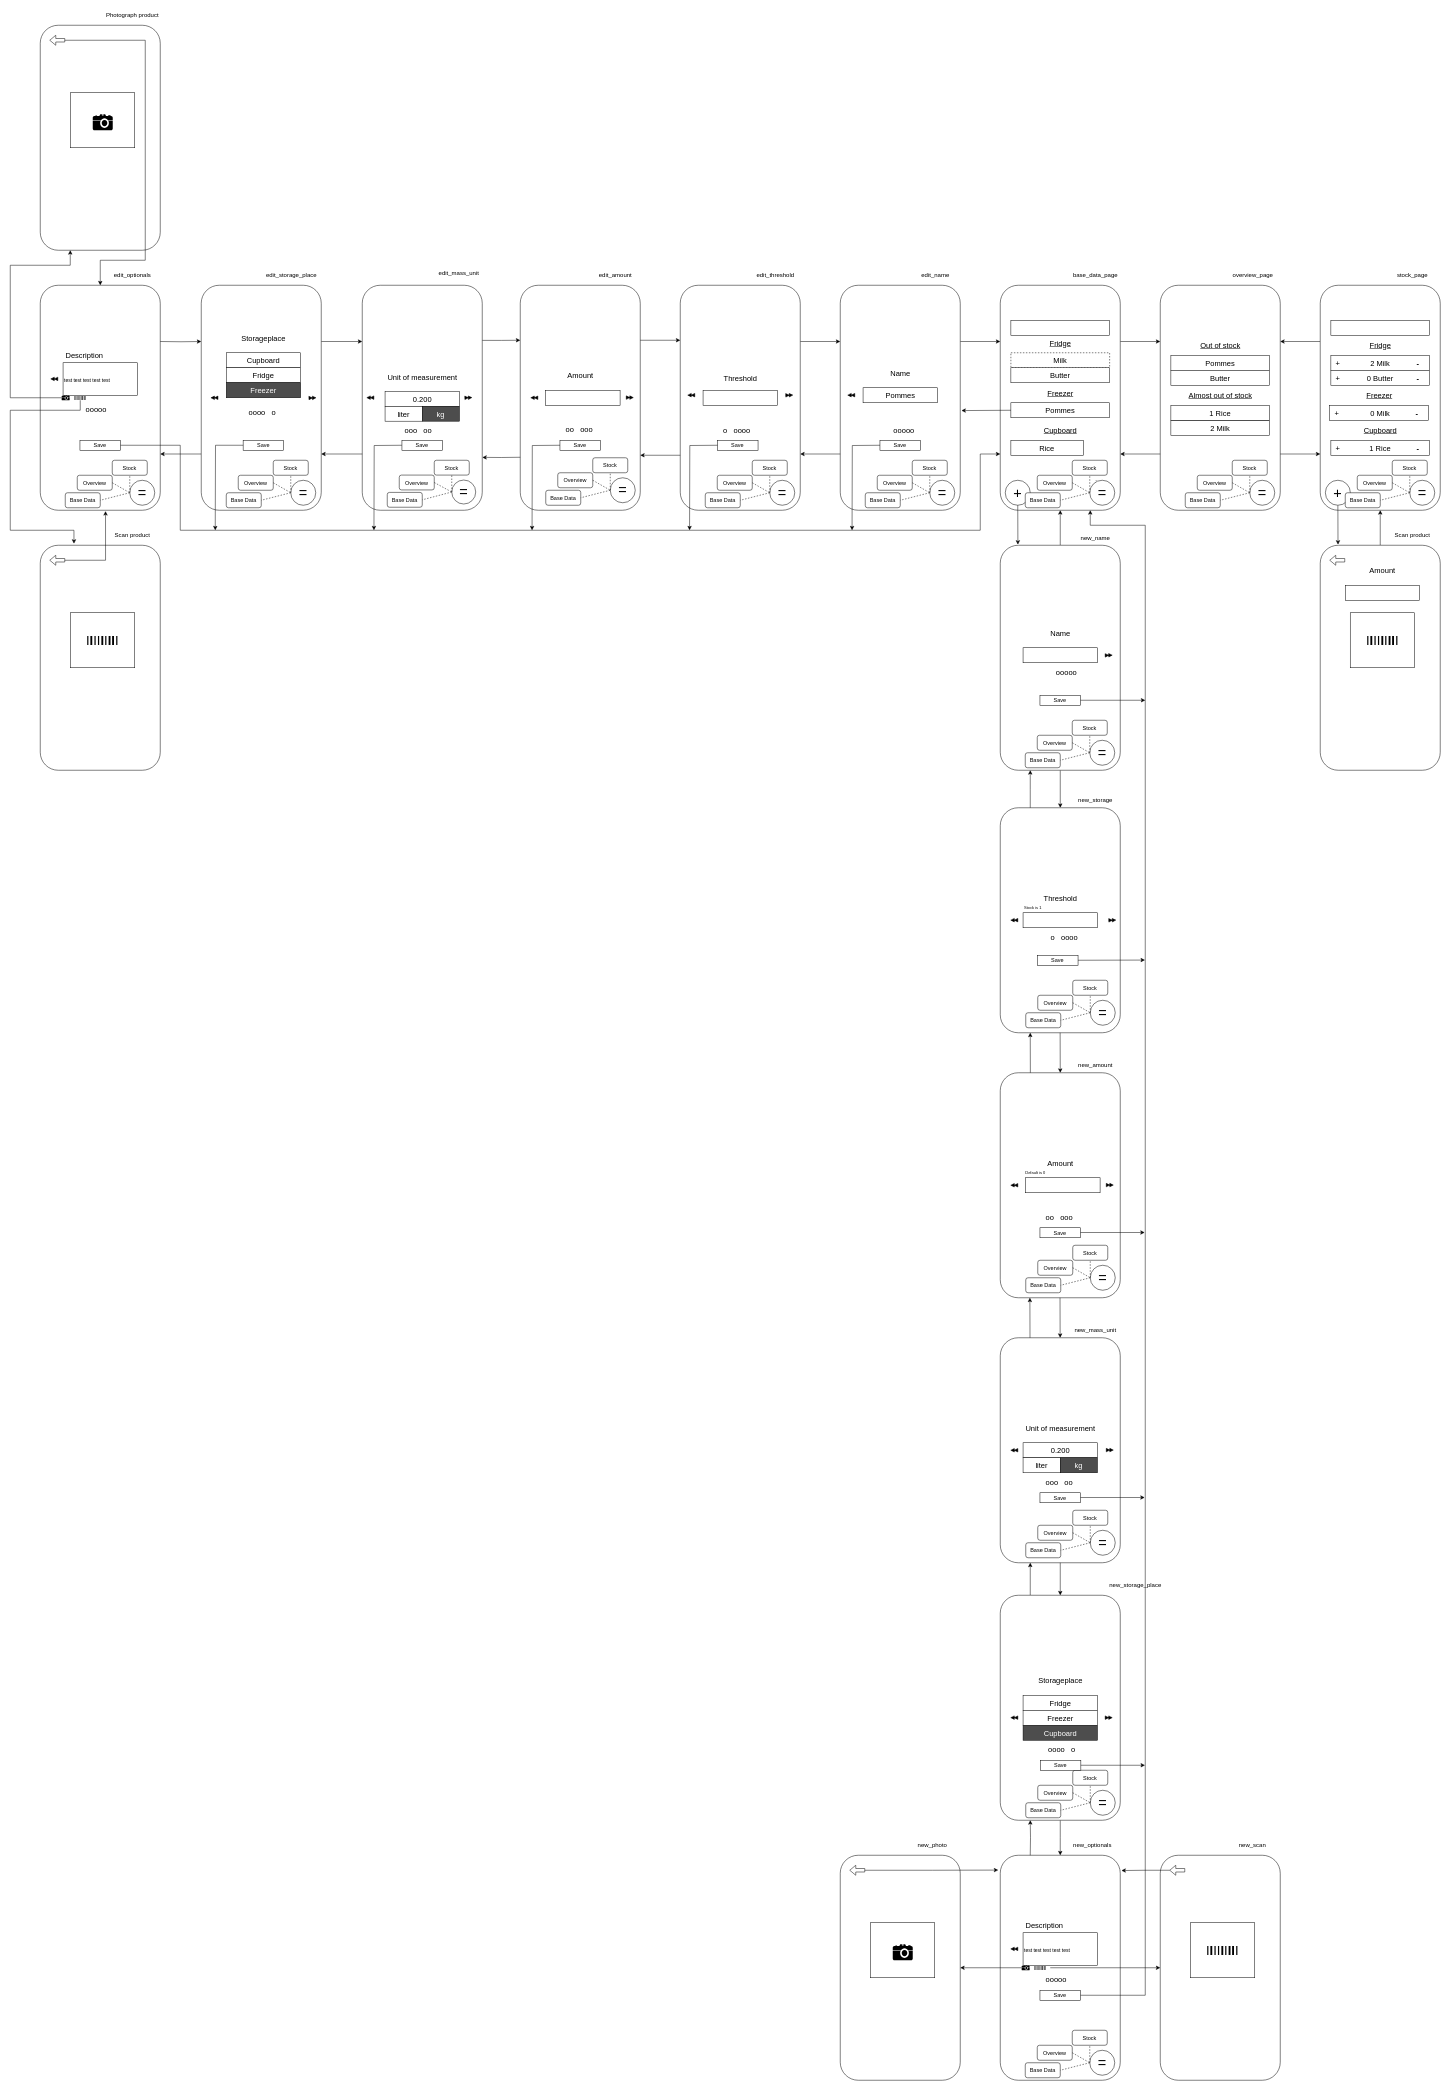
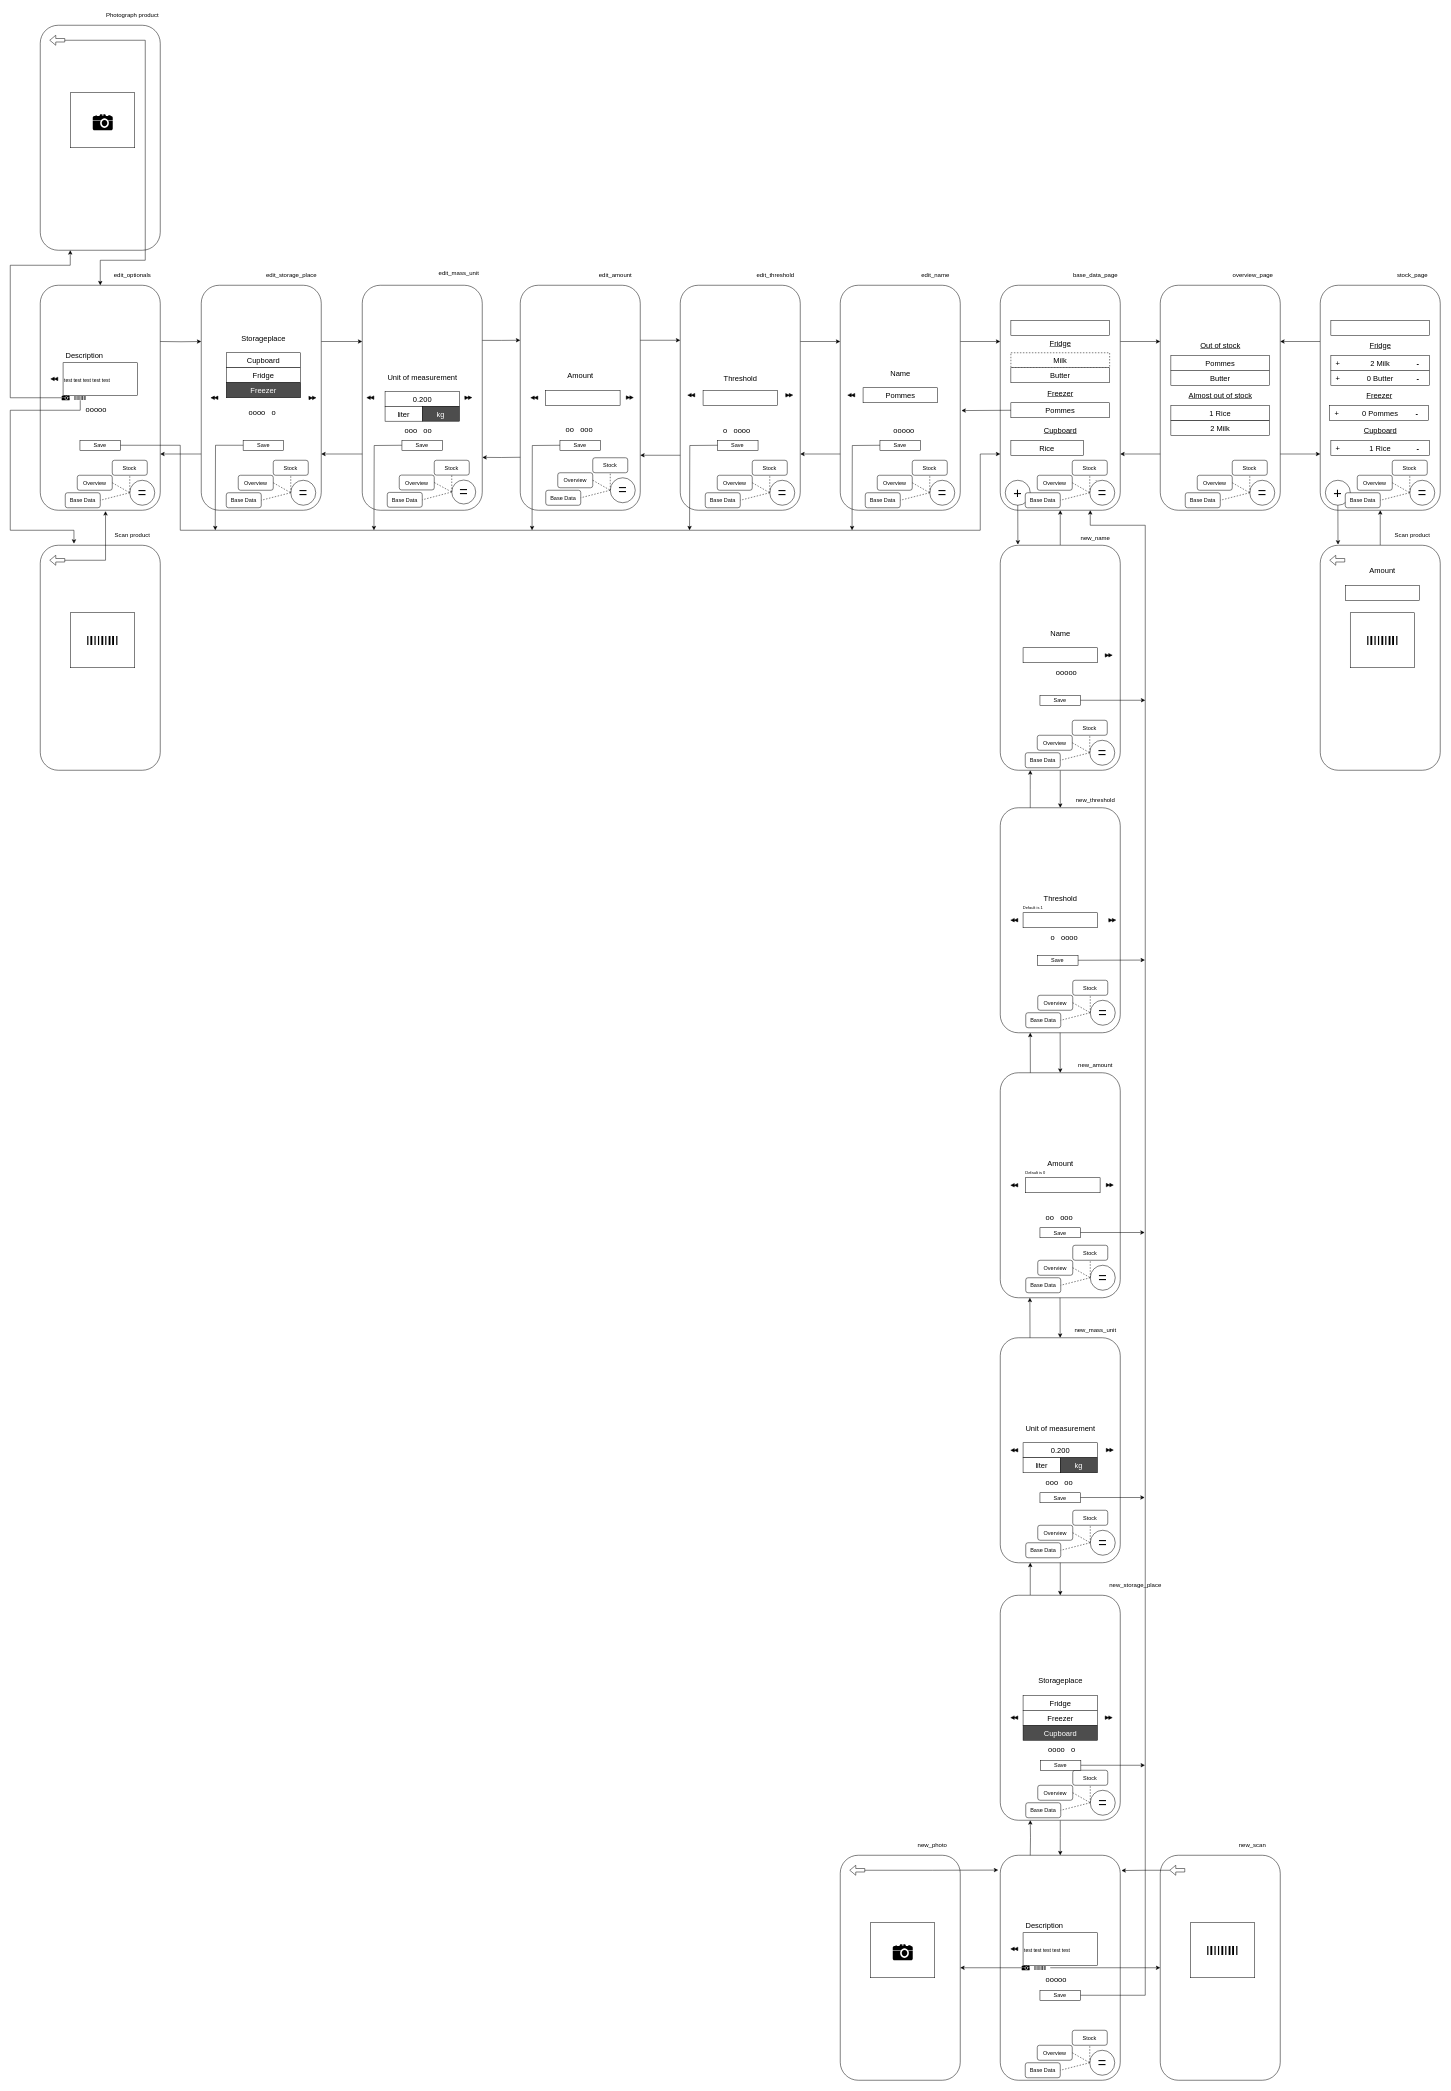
(1379, 413) -> (1379, 413)
(1096, 800) -> (1096, 800)
(1033, 908) -> (1033, 908)
(1092, 1845) -> none
